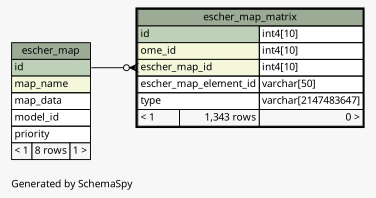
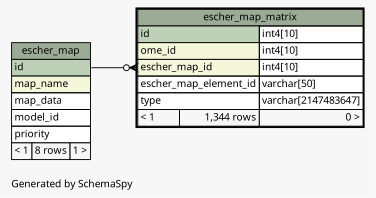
(231, 117) -> (231, 117)
